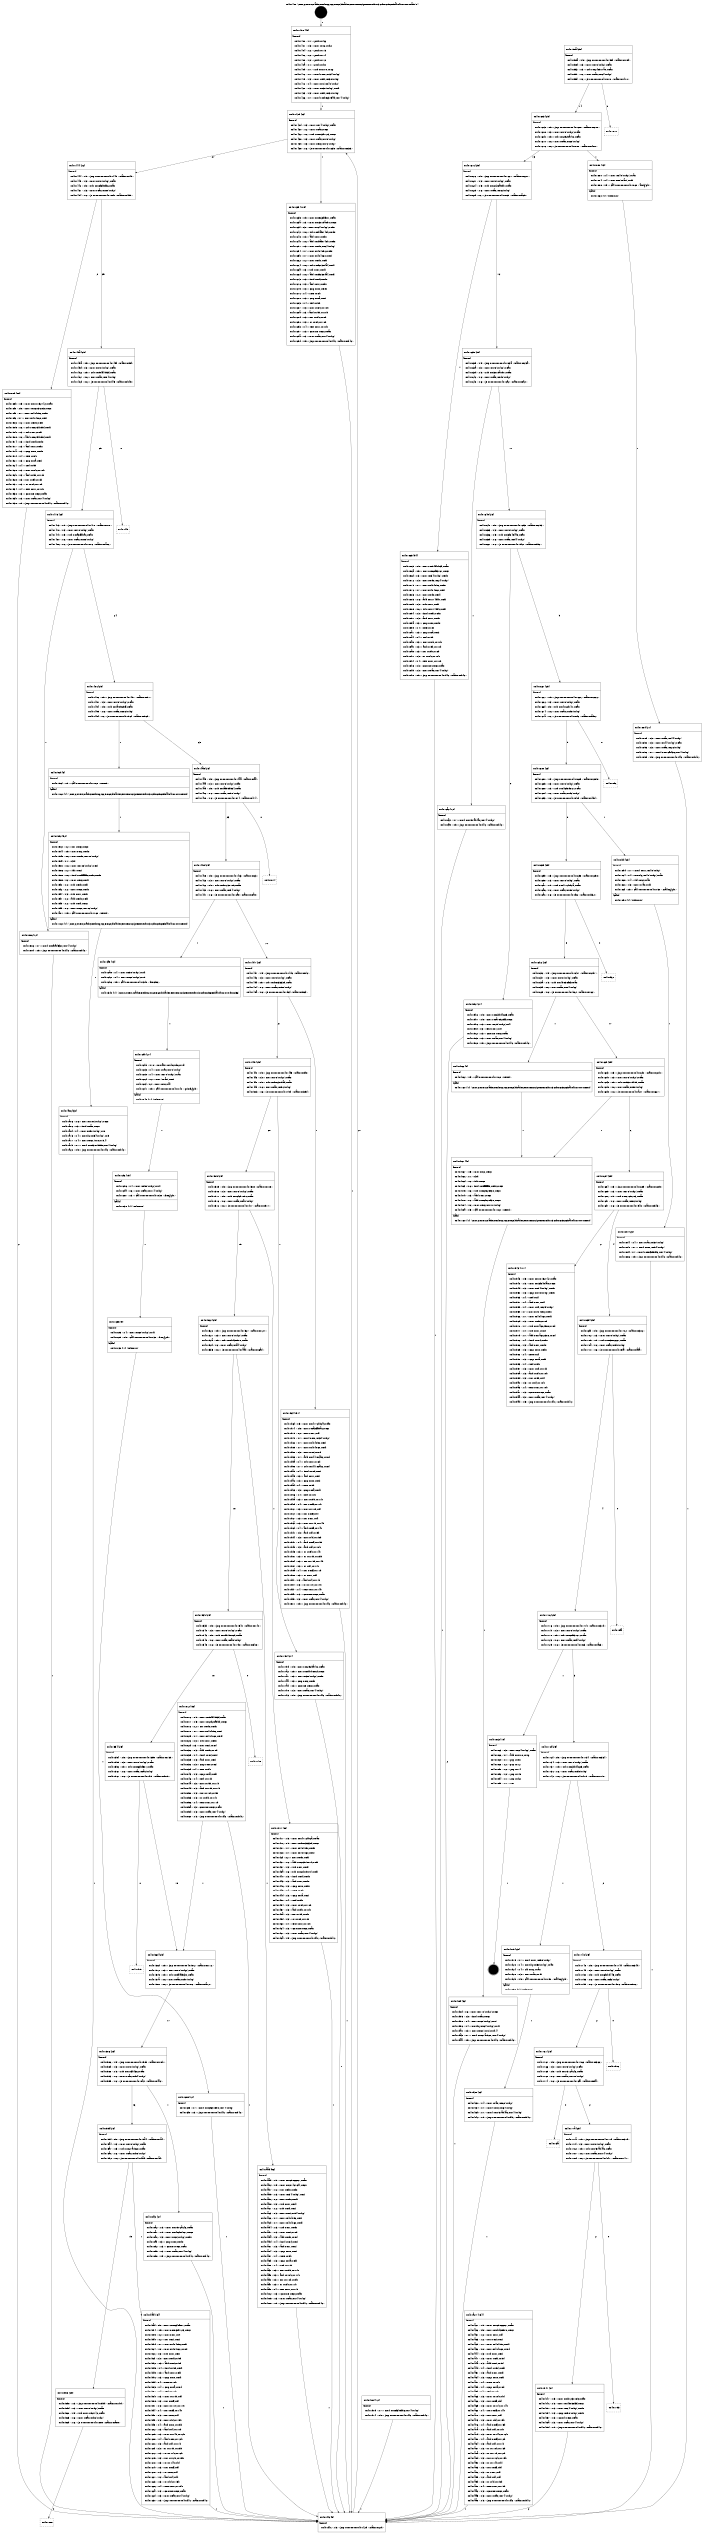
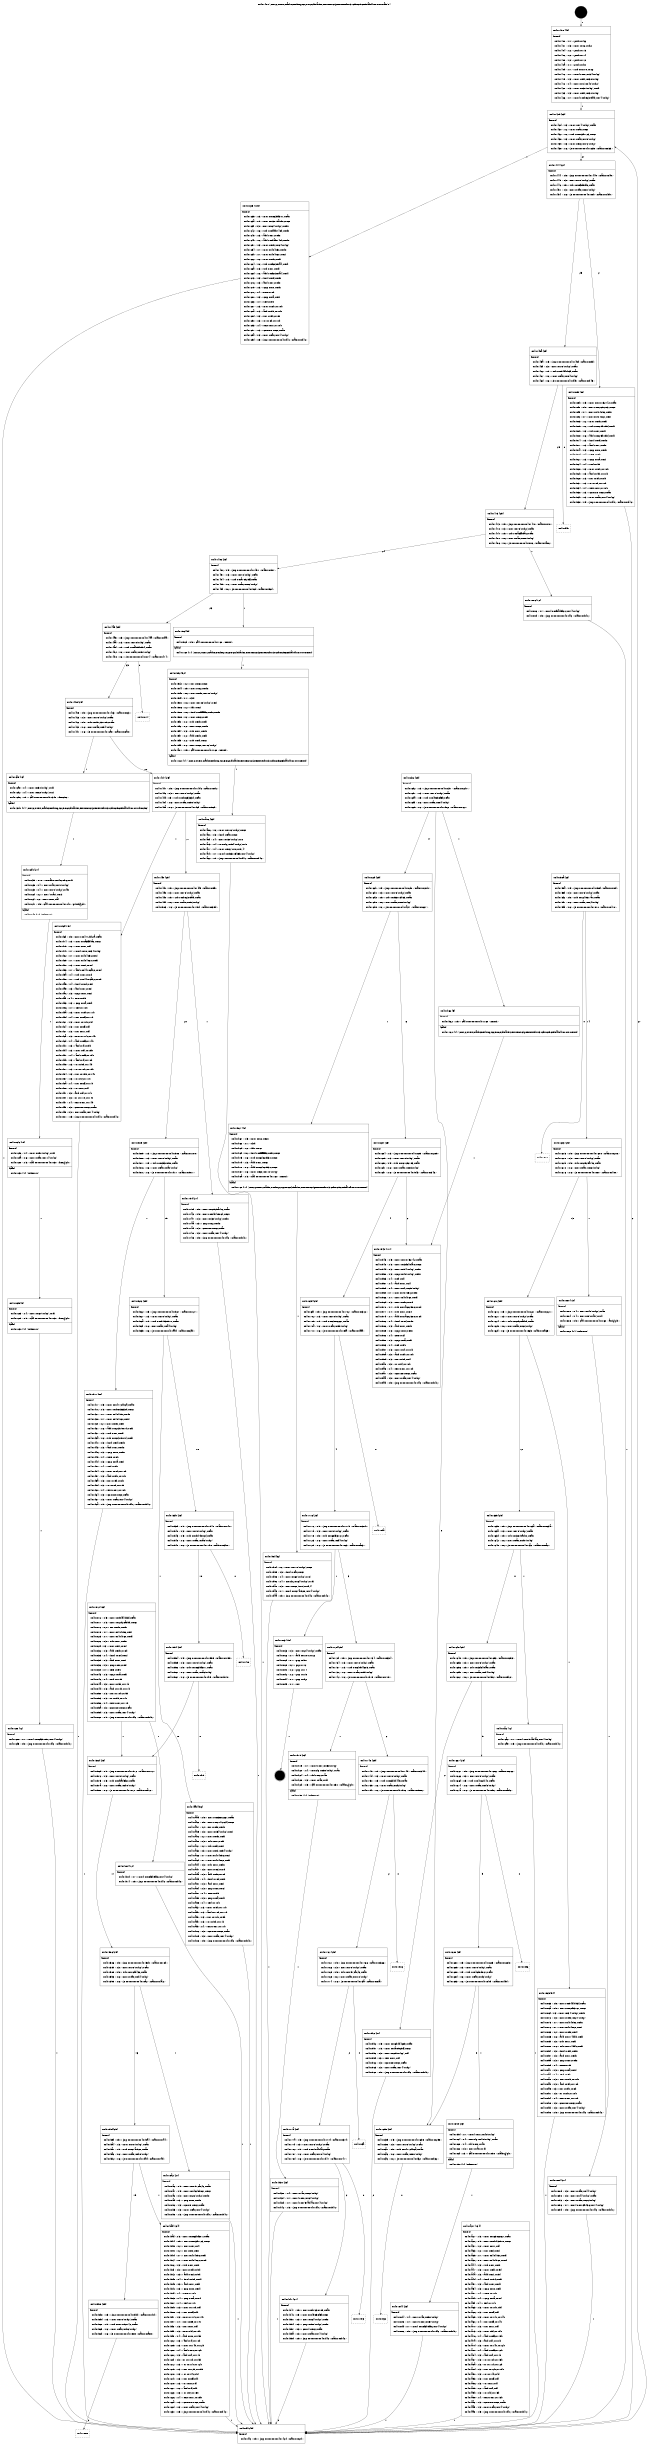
(565, 928) -> (441, 1467)
(522, 1124) -> (468, 1140)
(248, 2182) -> (161, 1791)
